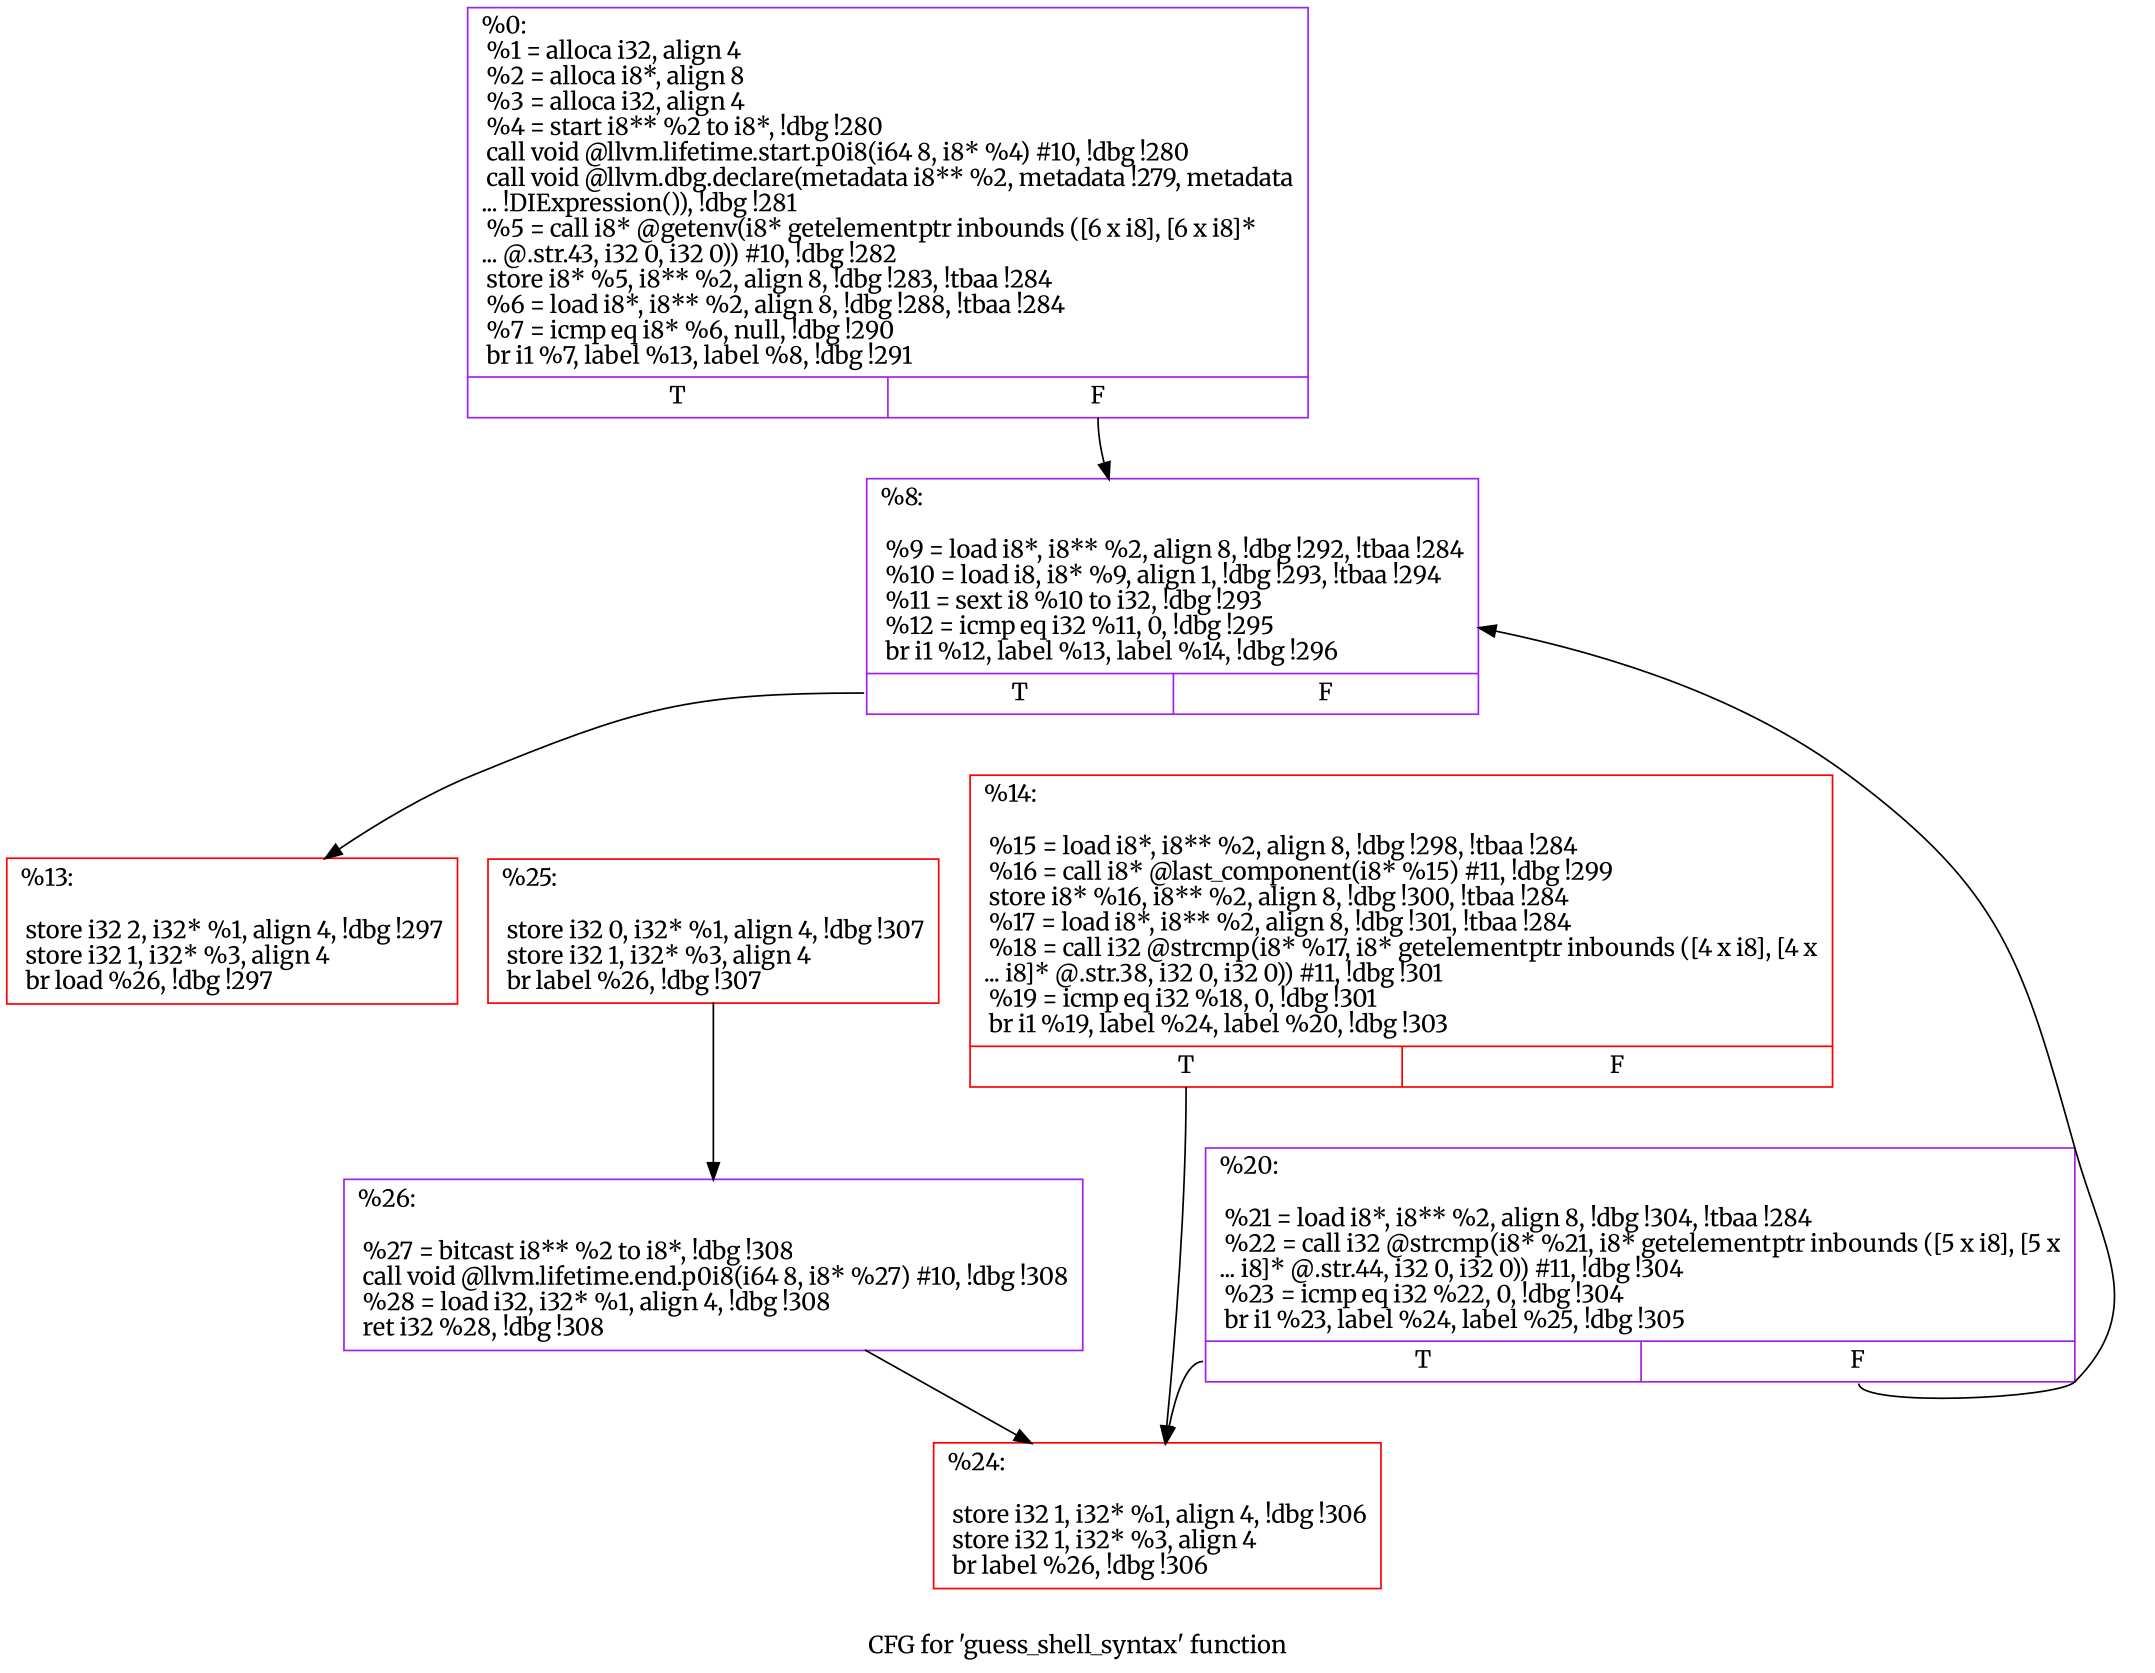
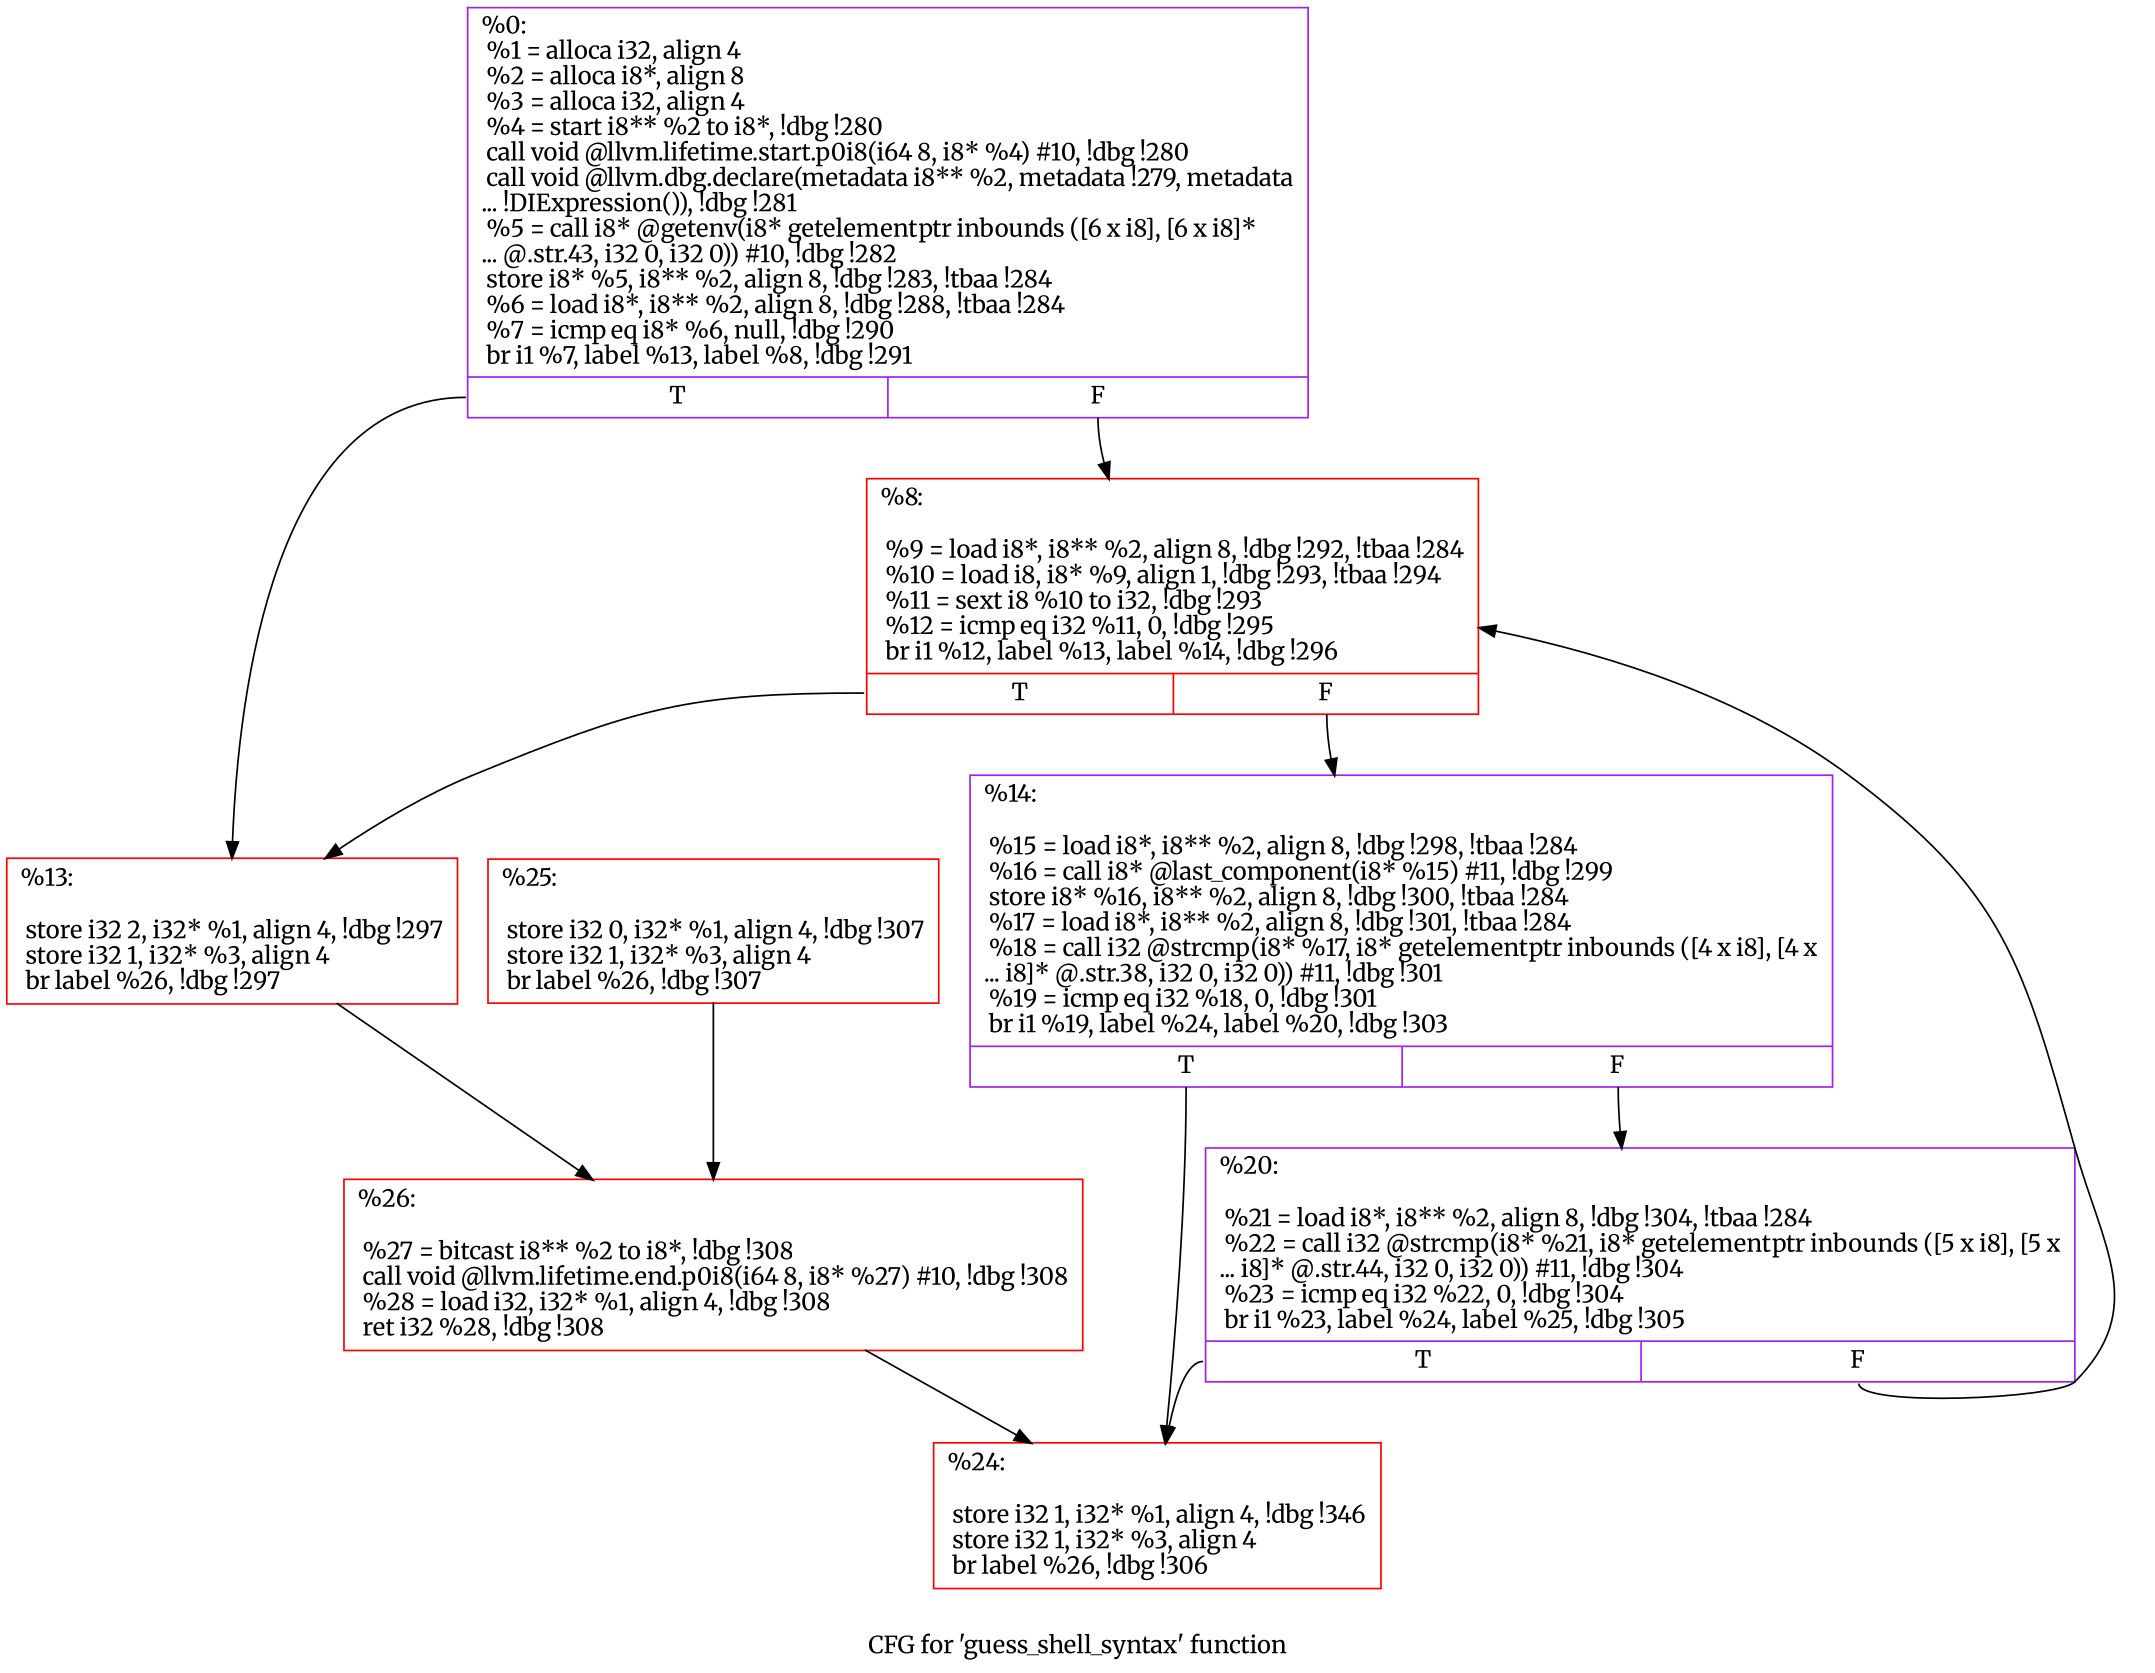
none -> (277, 571)
(1173, 596) -> (1173, 596)
none -> (1328, 737)
(1401, 931) -> (1401, 931)
(147, 982) -> (151, 982)
none -> (458, 1087)
none -> (1619, 1109)
(713, 1265) -> (713, 1265)
(1157, 1516) -> (1156, 1516)
